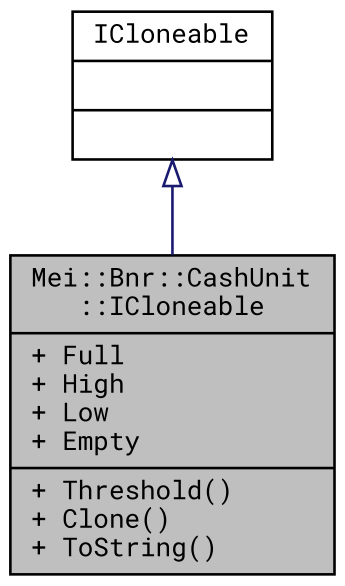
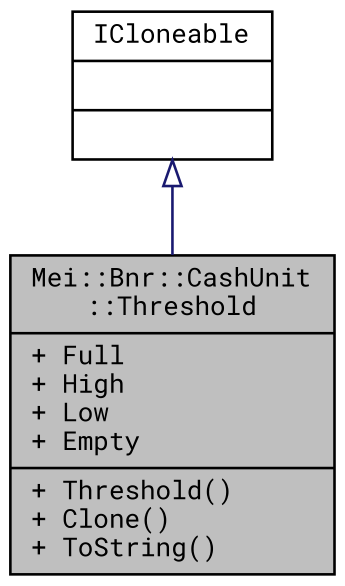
(172, 307) -> (172, 307)
